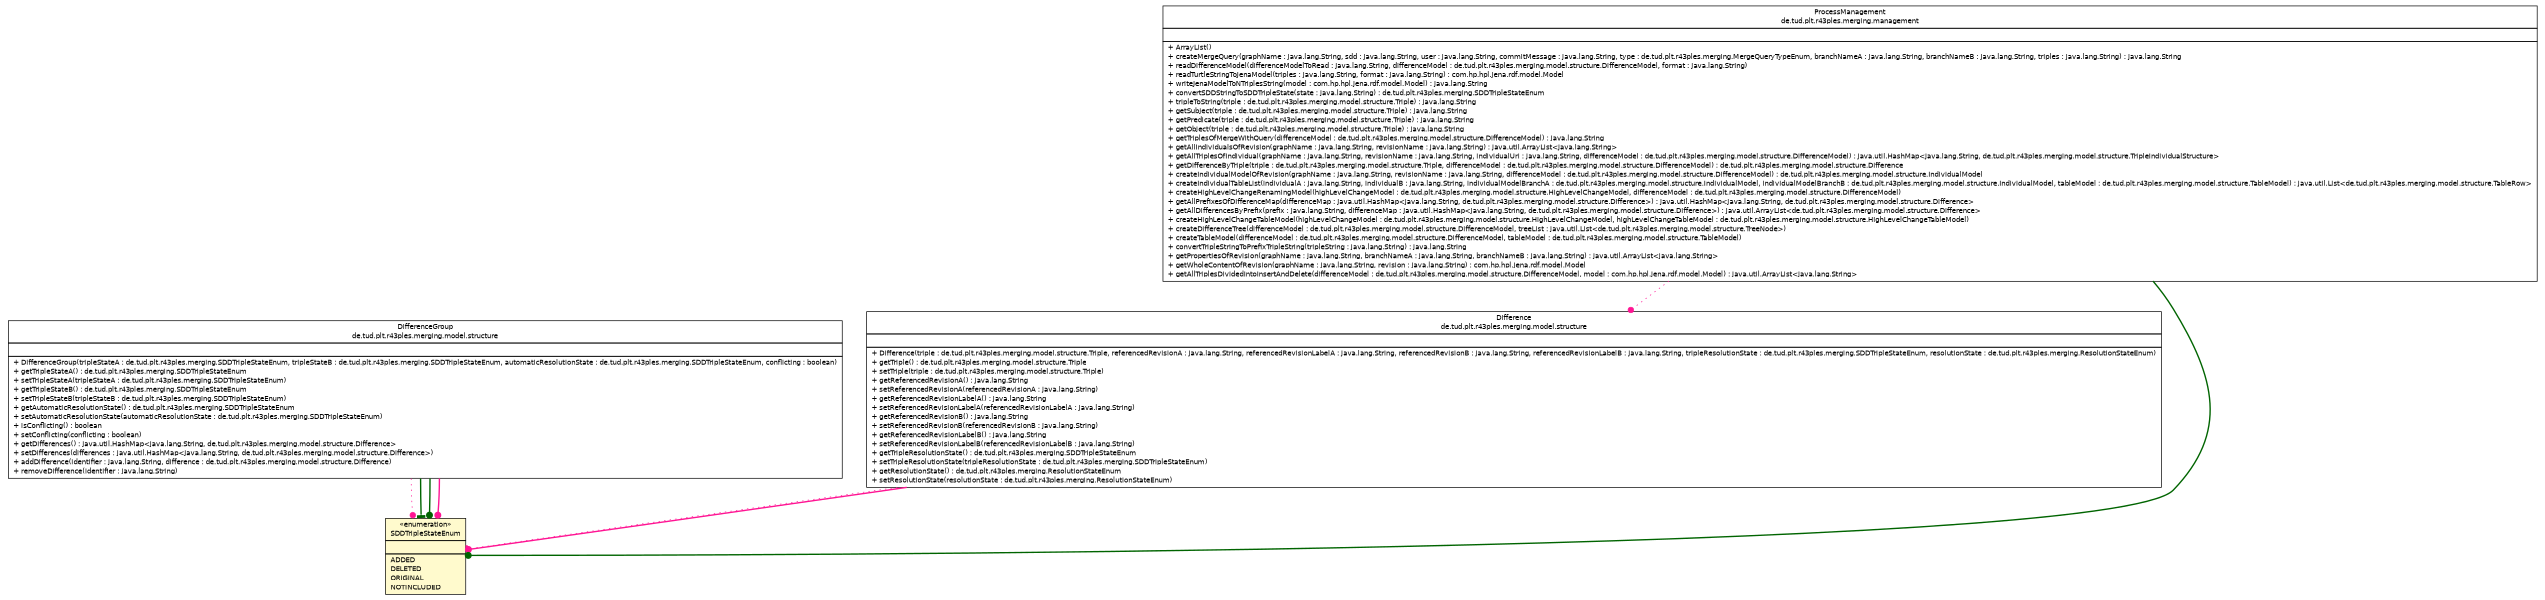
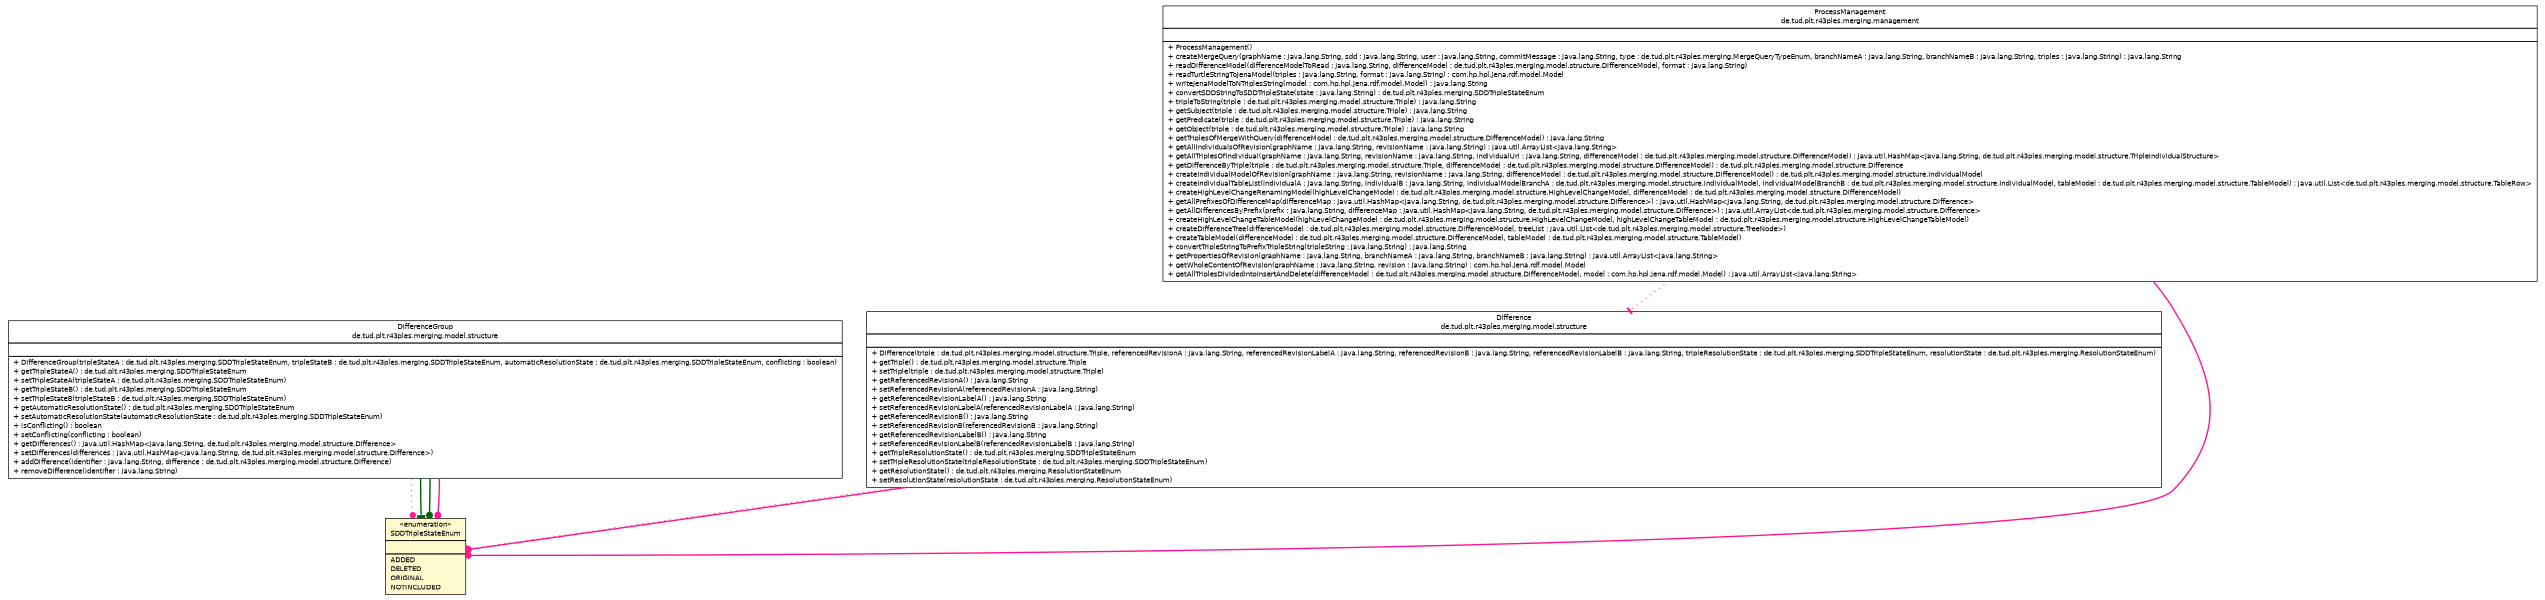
(1190, 48) -> (1210, 48)
(1651, 295) -> (1650, 295)
(1441, 545) -> (1441, 545)
